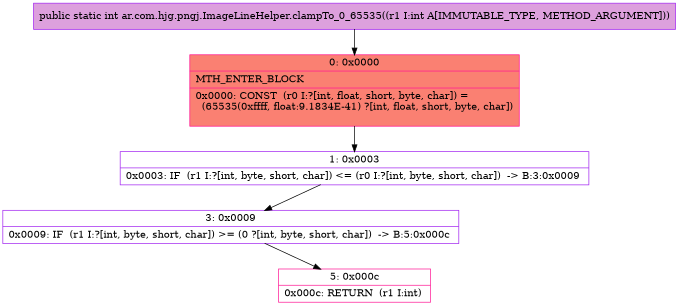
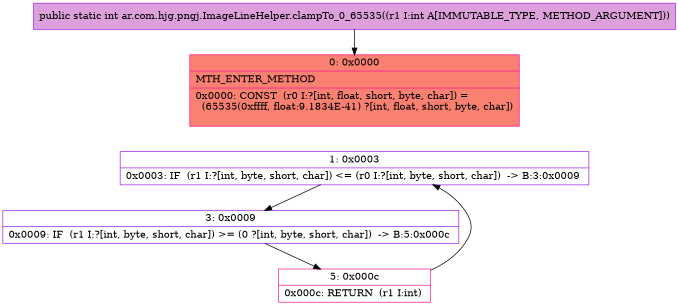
(250, 79) -> (256, 79)
(355, 135) -> (470, 232)
